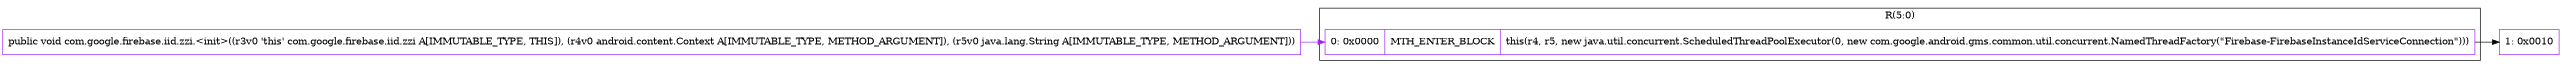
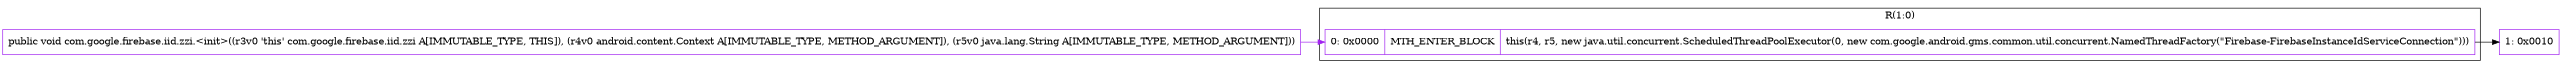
(1900, 16) -> (1900, 16)
